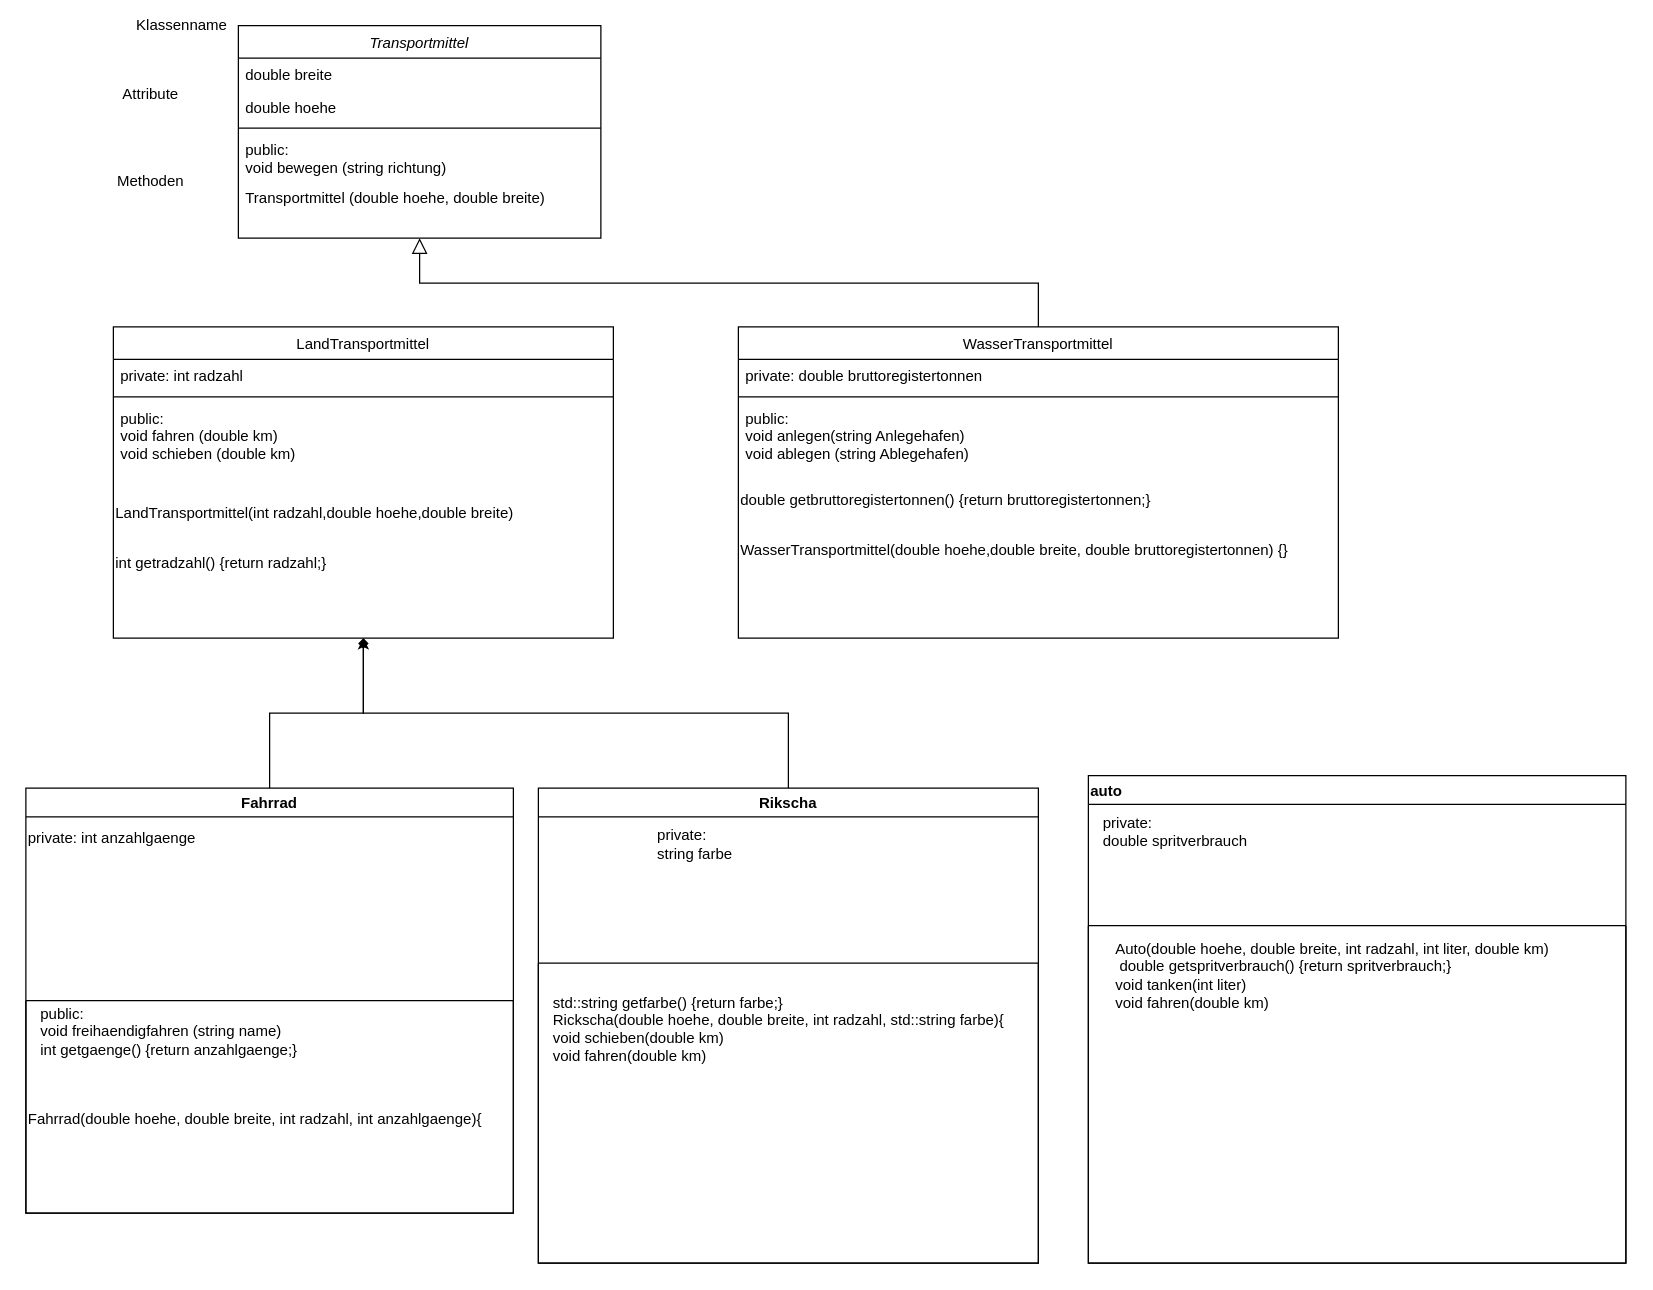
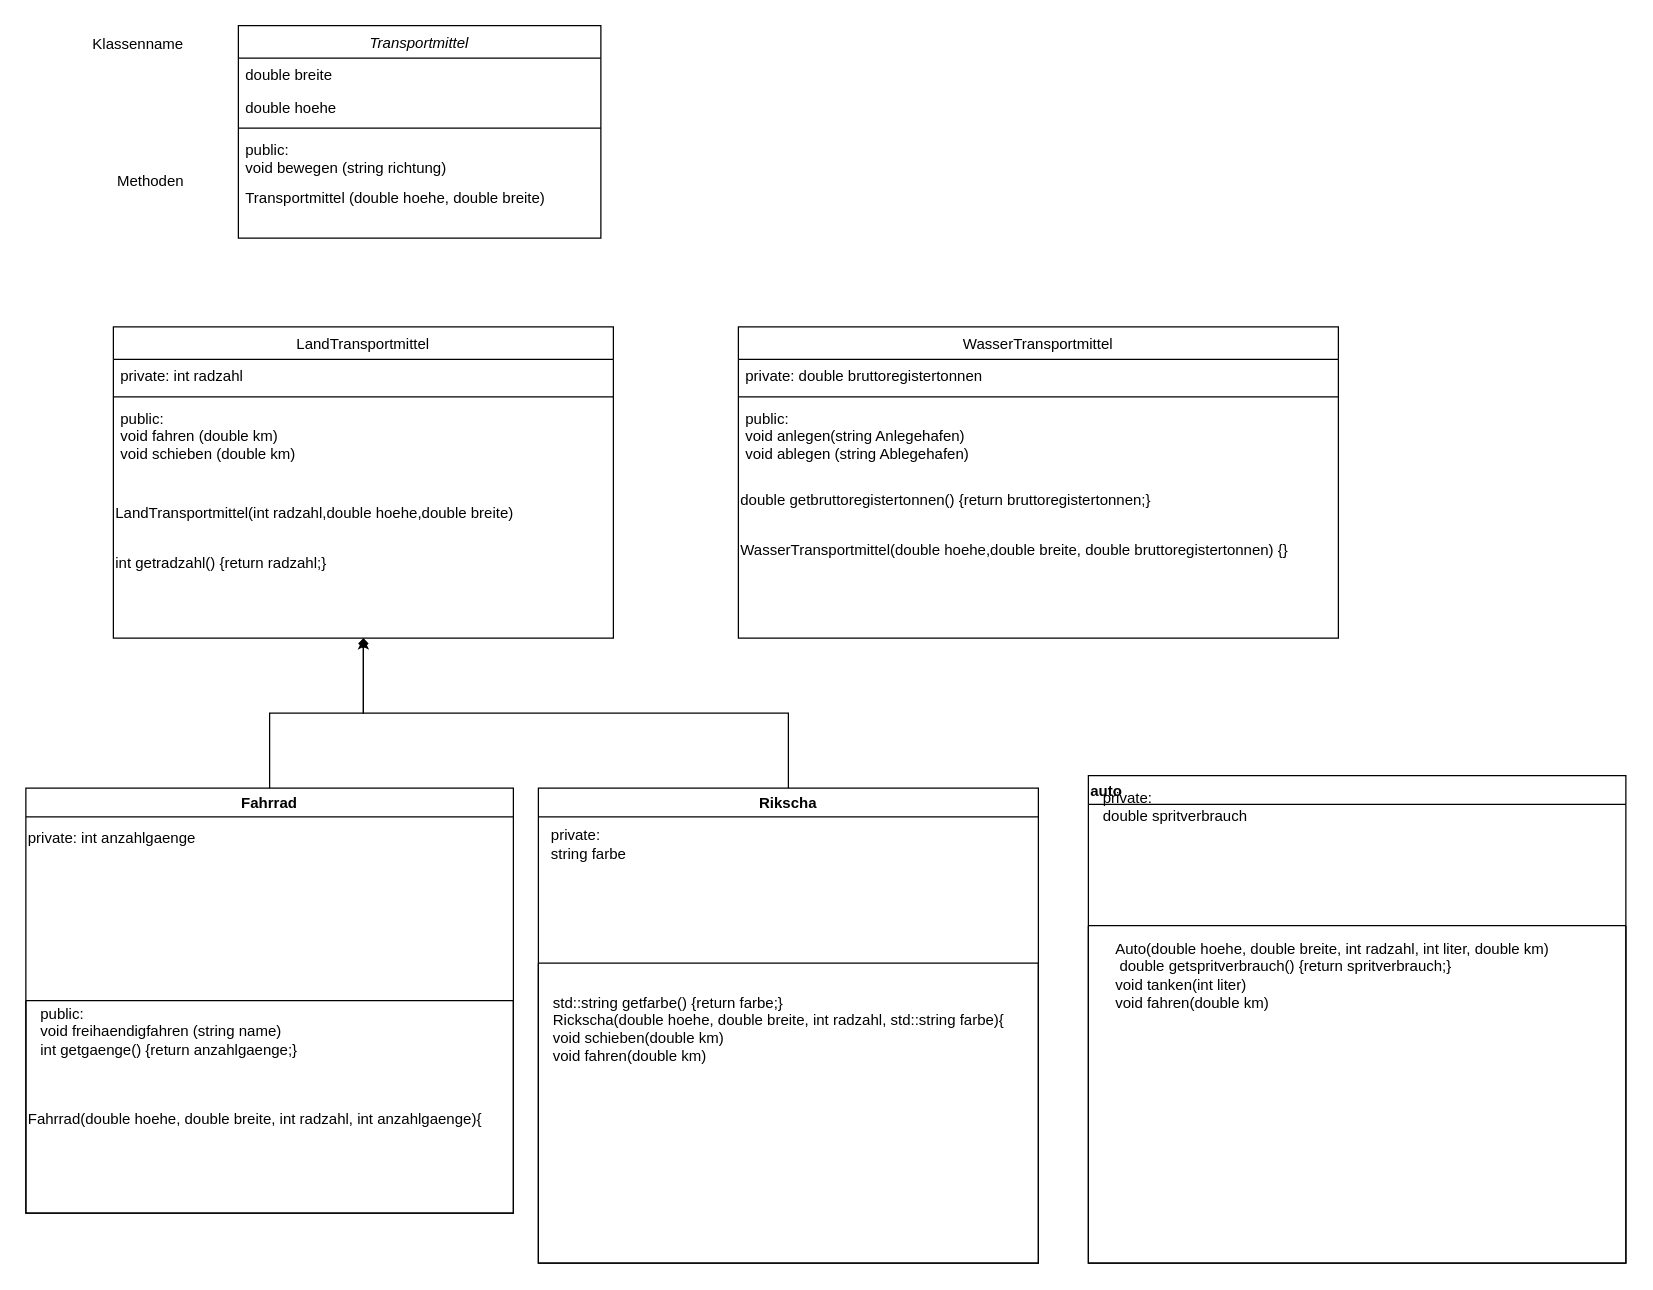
(182, 26) -> (138, 44)
(151, 94) -> none
(736, 283) -> none
(1182, 832) -> (1182, 807)
(694, 844) -> (588, 844)
